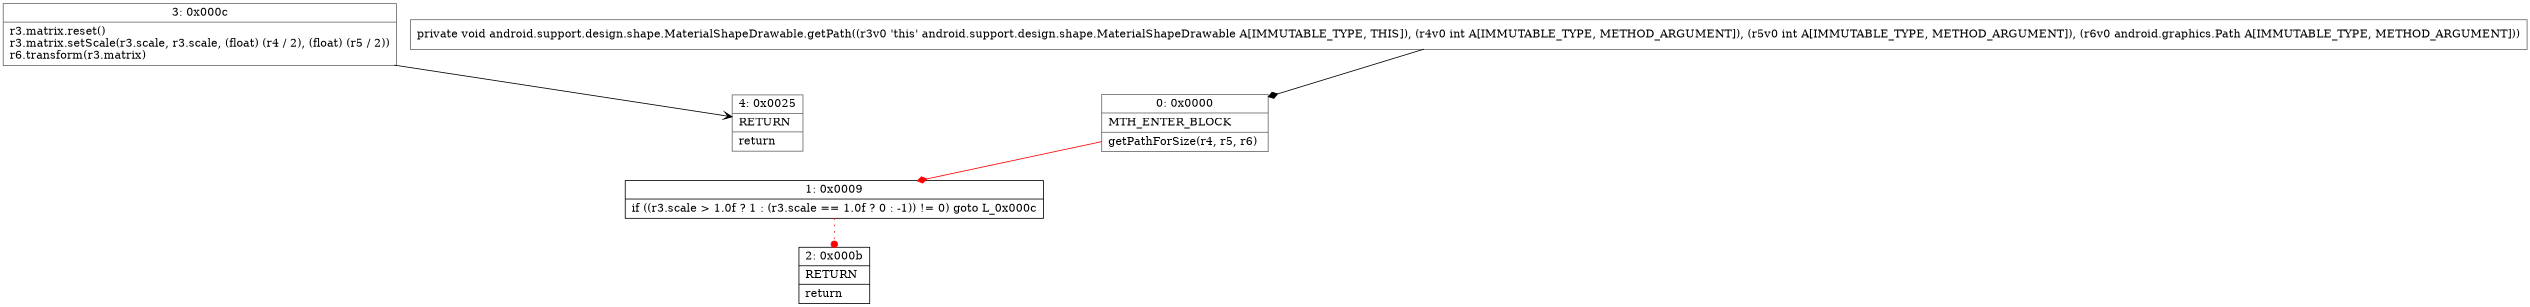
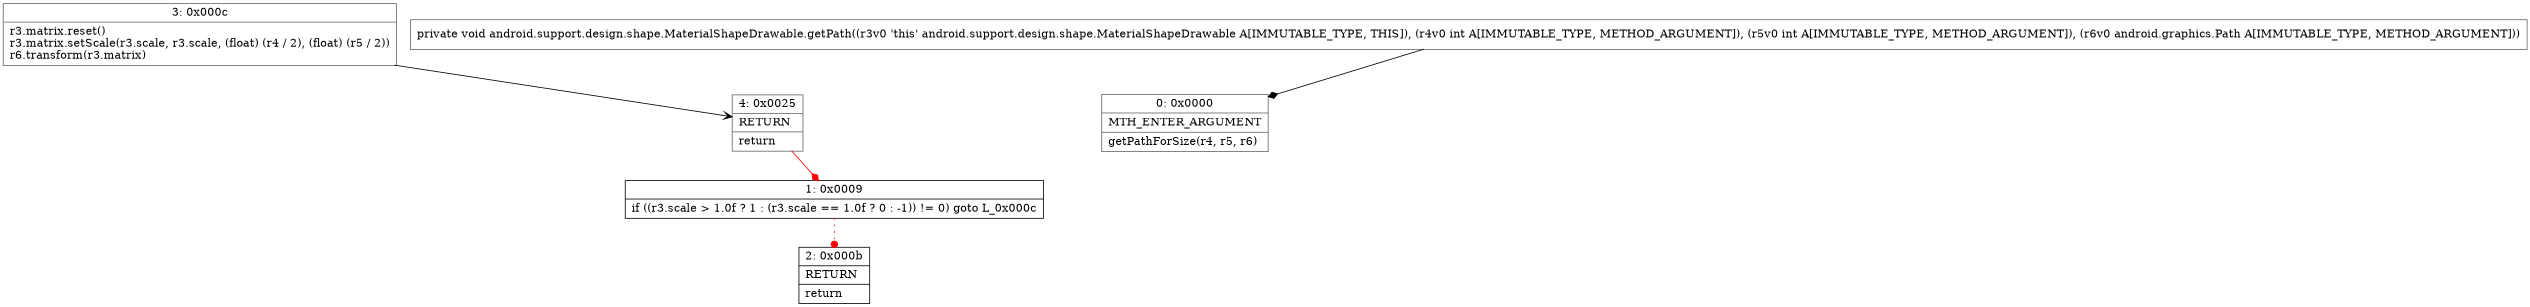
(1170, 122) -> (1185, 122)
(1014, 160) -> (802, 162)
